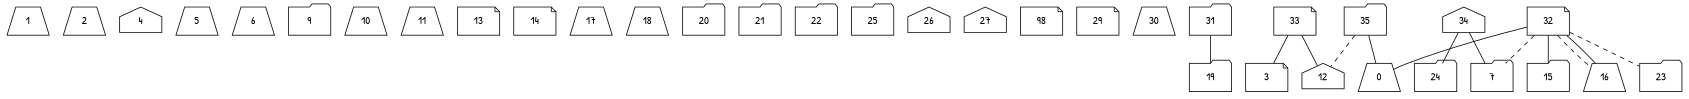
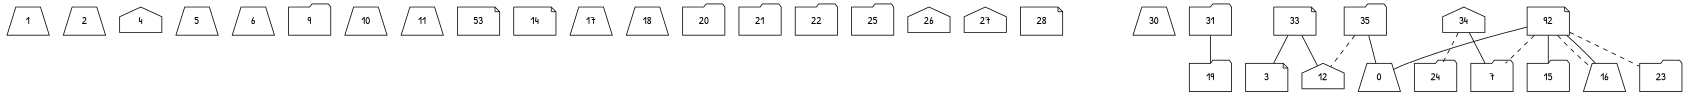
(479, 21) -> (479, 21)
(1042, 21) -> (1042, 21)
(1098, 21) -> none
(1548, 21) -> (1548, 21)
(1453, 43) -> (1453, 43)
